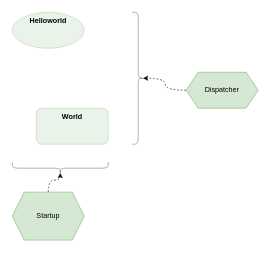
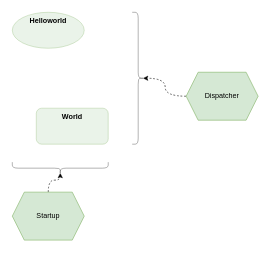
(222, 90) -> (222, 96)
